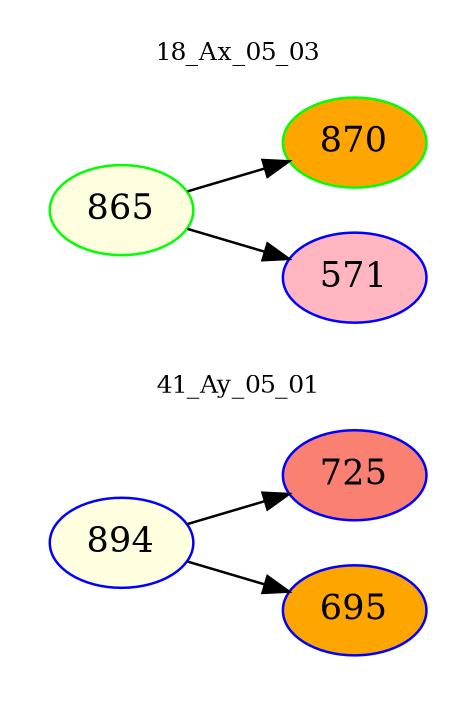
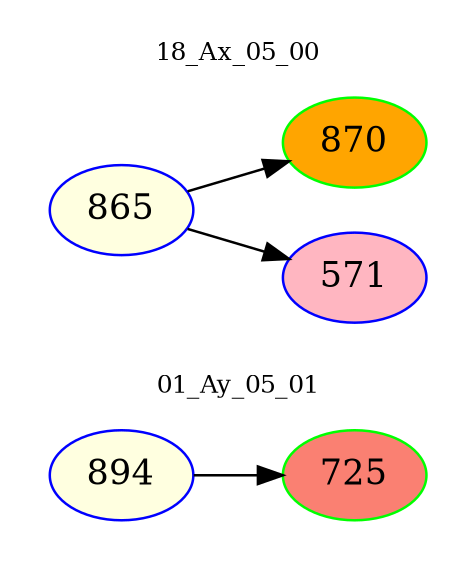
(238, 54) -> (238, 54)
(122, 210) -> (122, 210)
(238, 386) -> (238, 386)
(355, 475) -> (355, 475)
(355, 610) -> none
